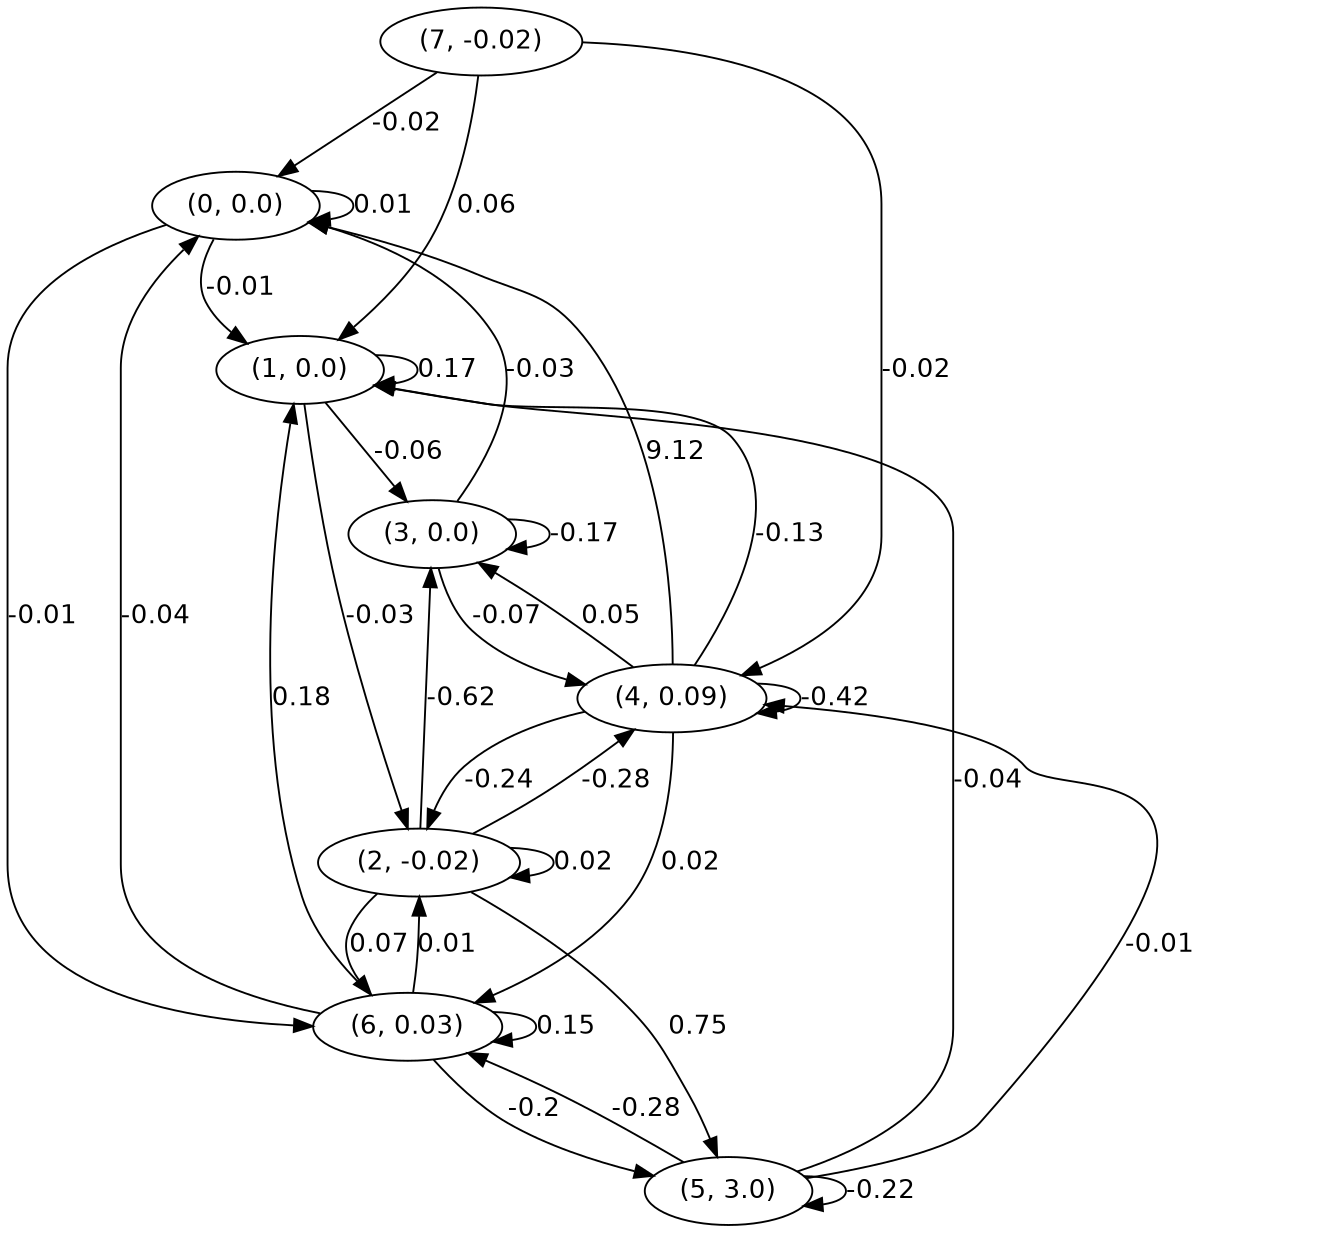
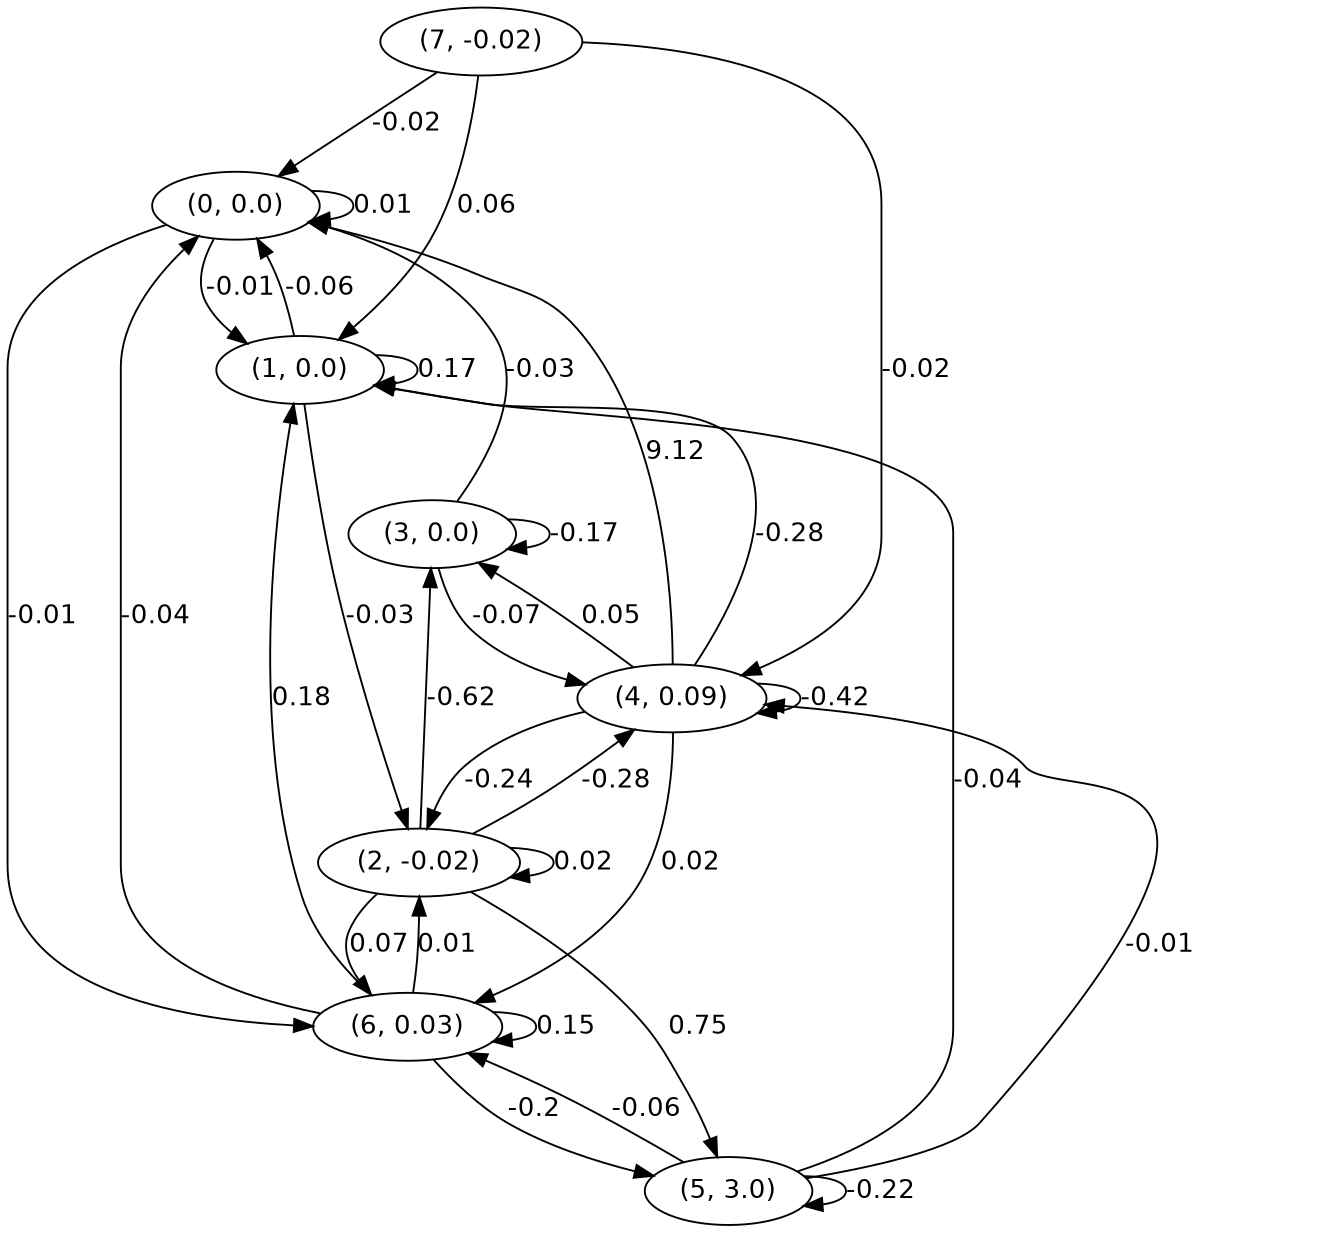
(360, 445) -> (283, 295)
(790, 534) -> (790, 534)
(646, 1109) -> (646, 1109)
